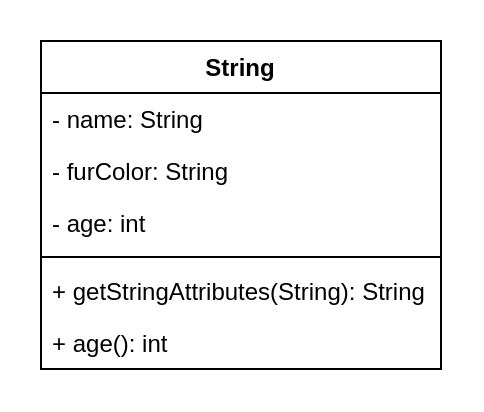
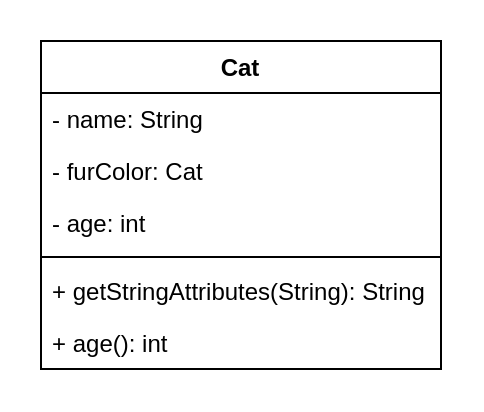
(240, 68) -> (240, 68)
(164, 172) -> (147, 172)
